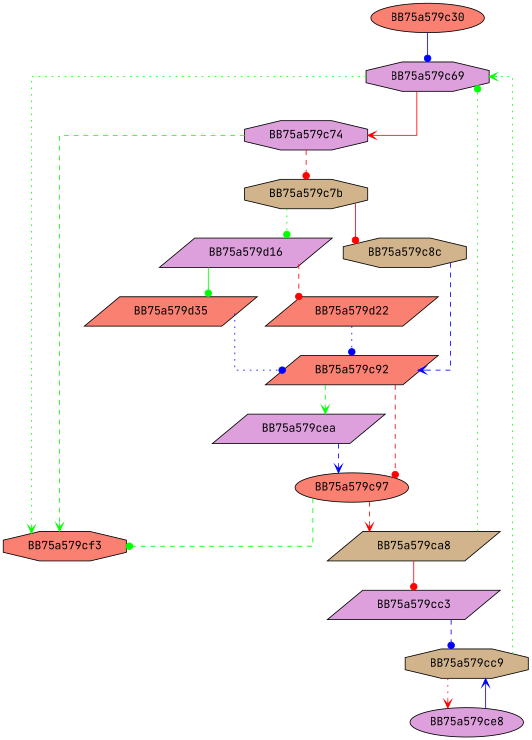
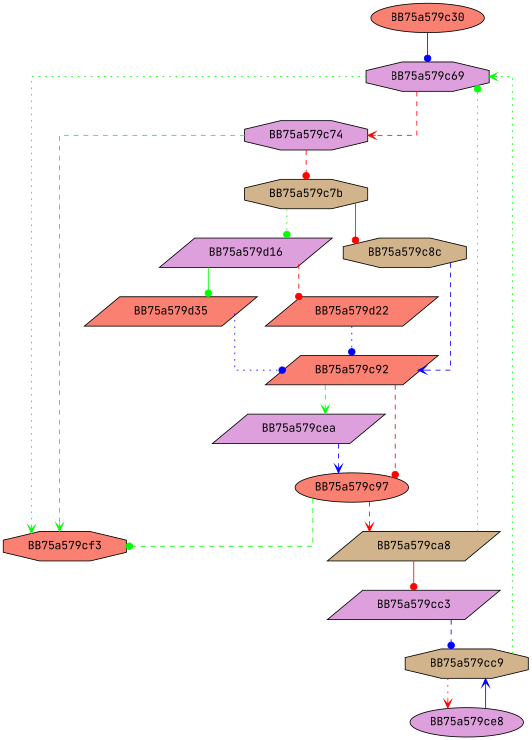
(417, 134) -> (417, 134)
